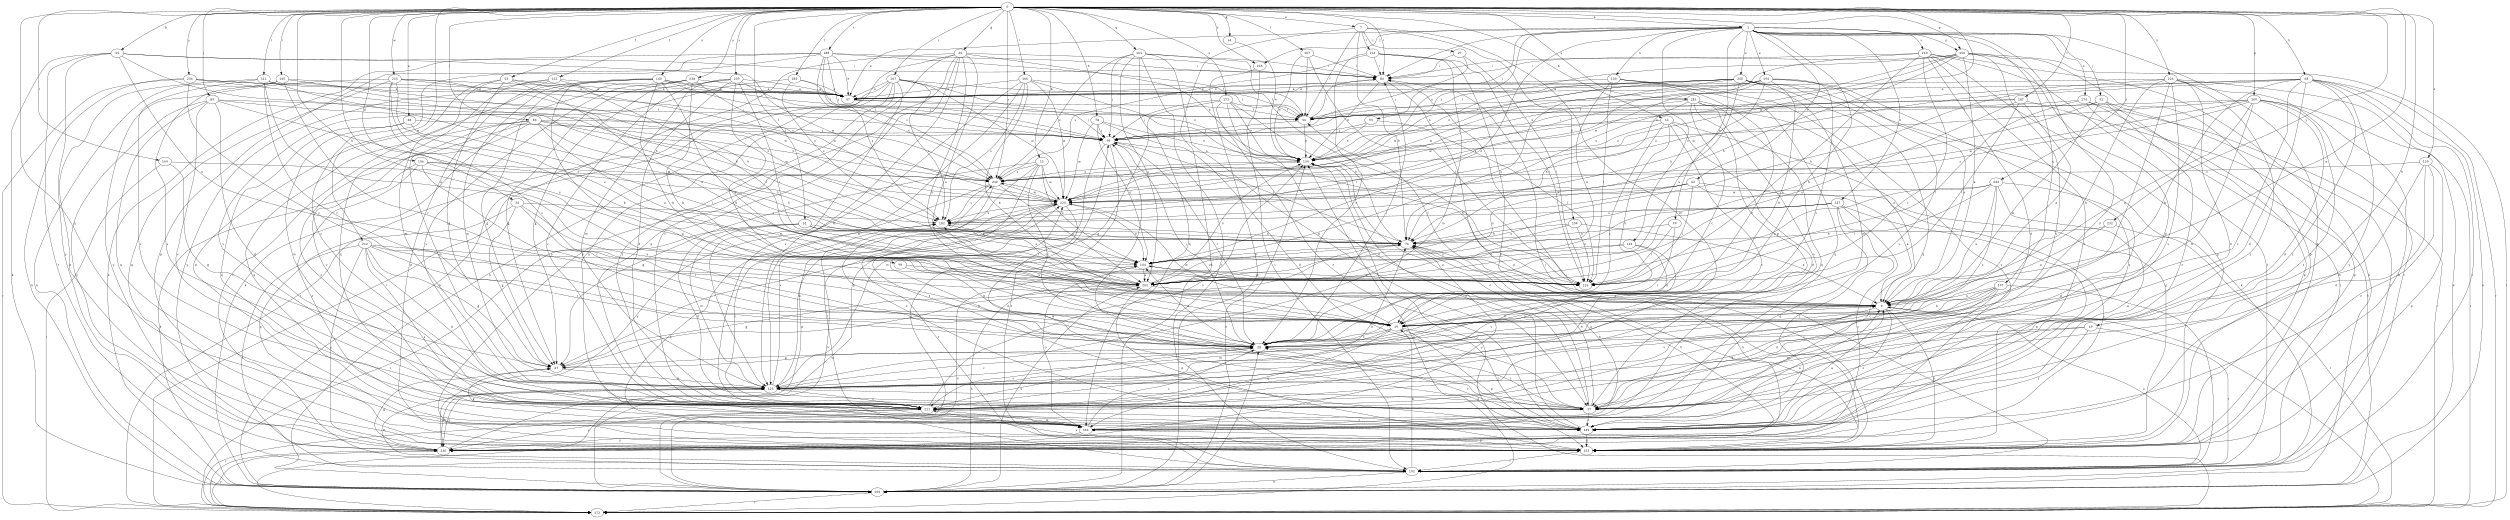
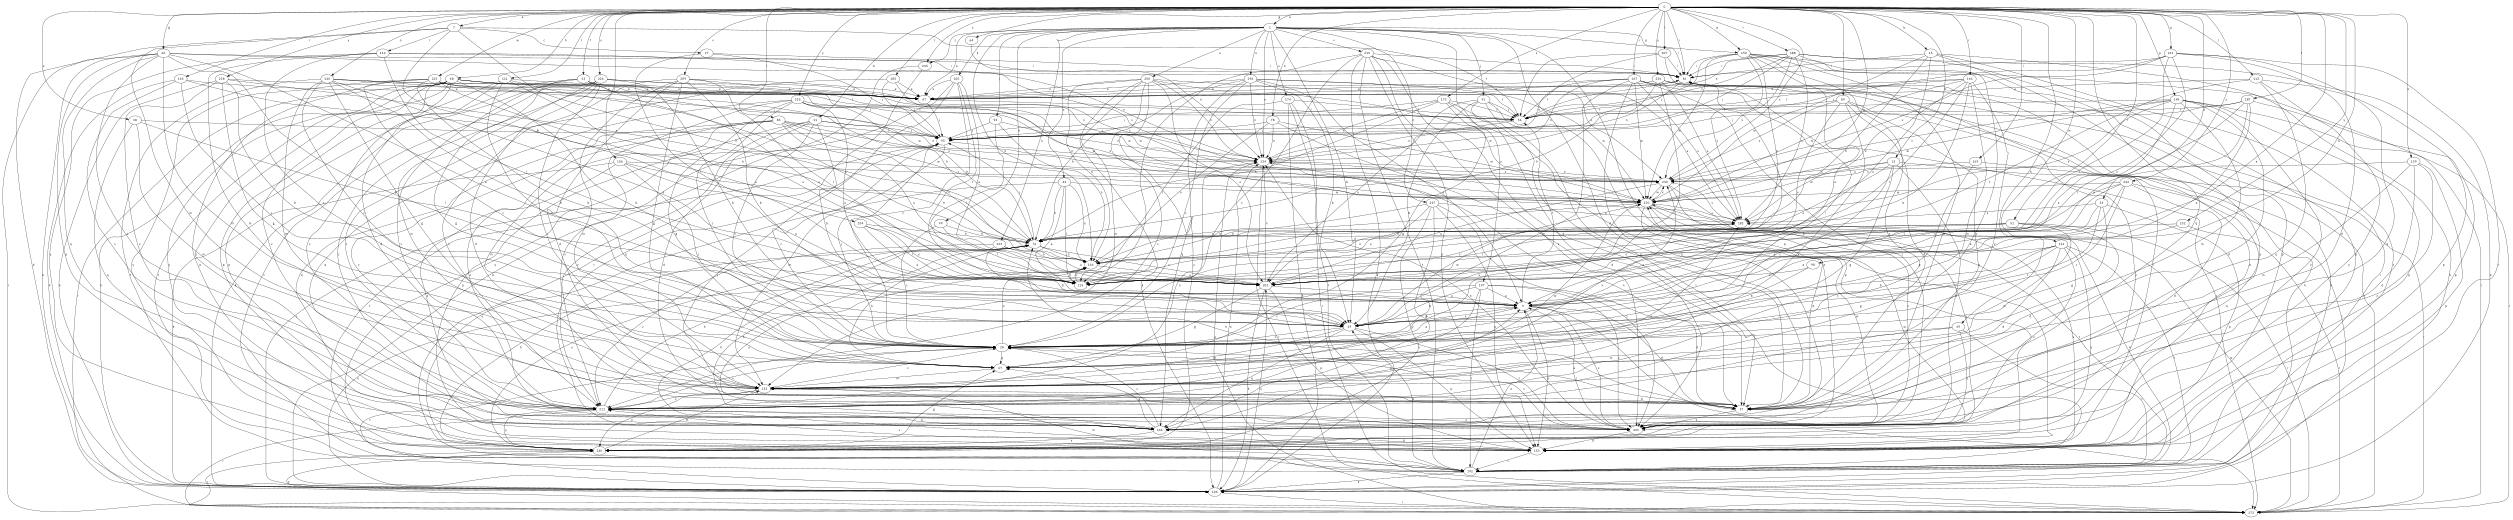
none -> (1080, 173)
